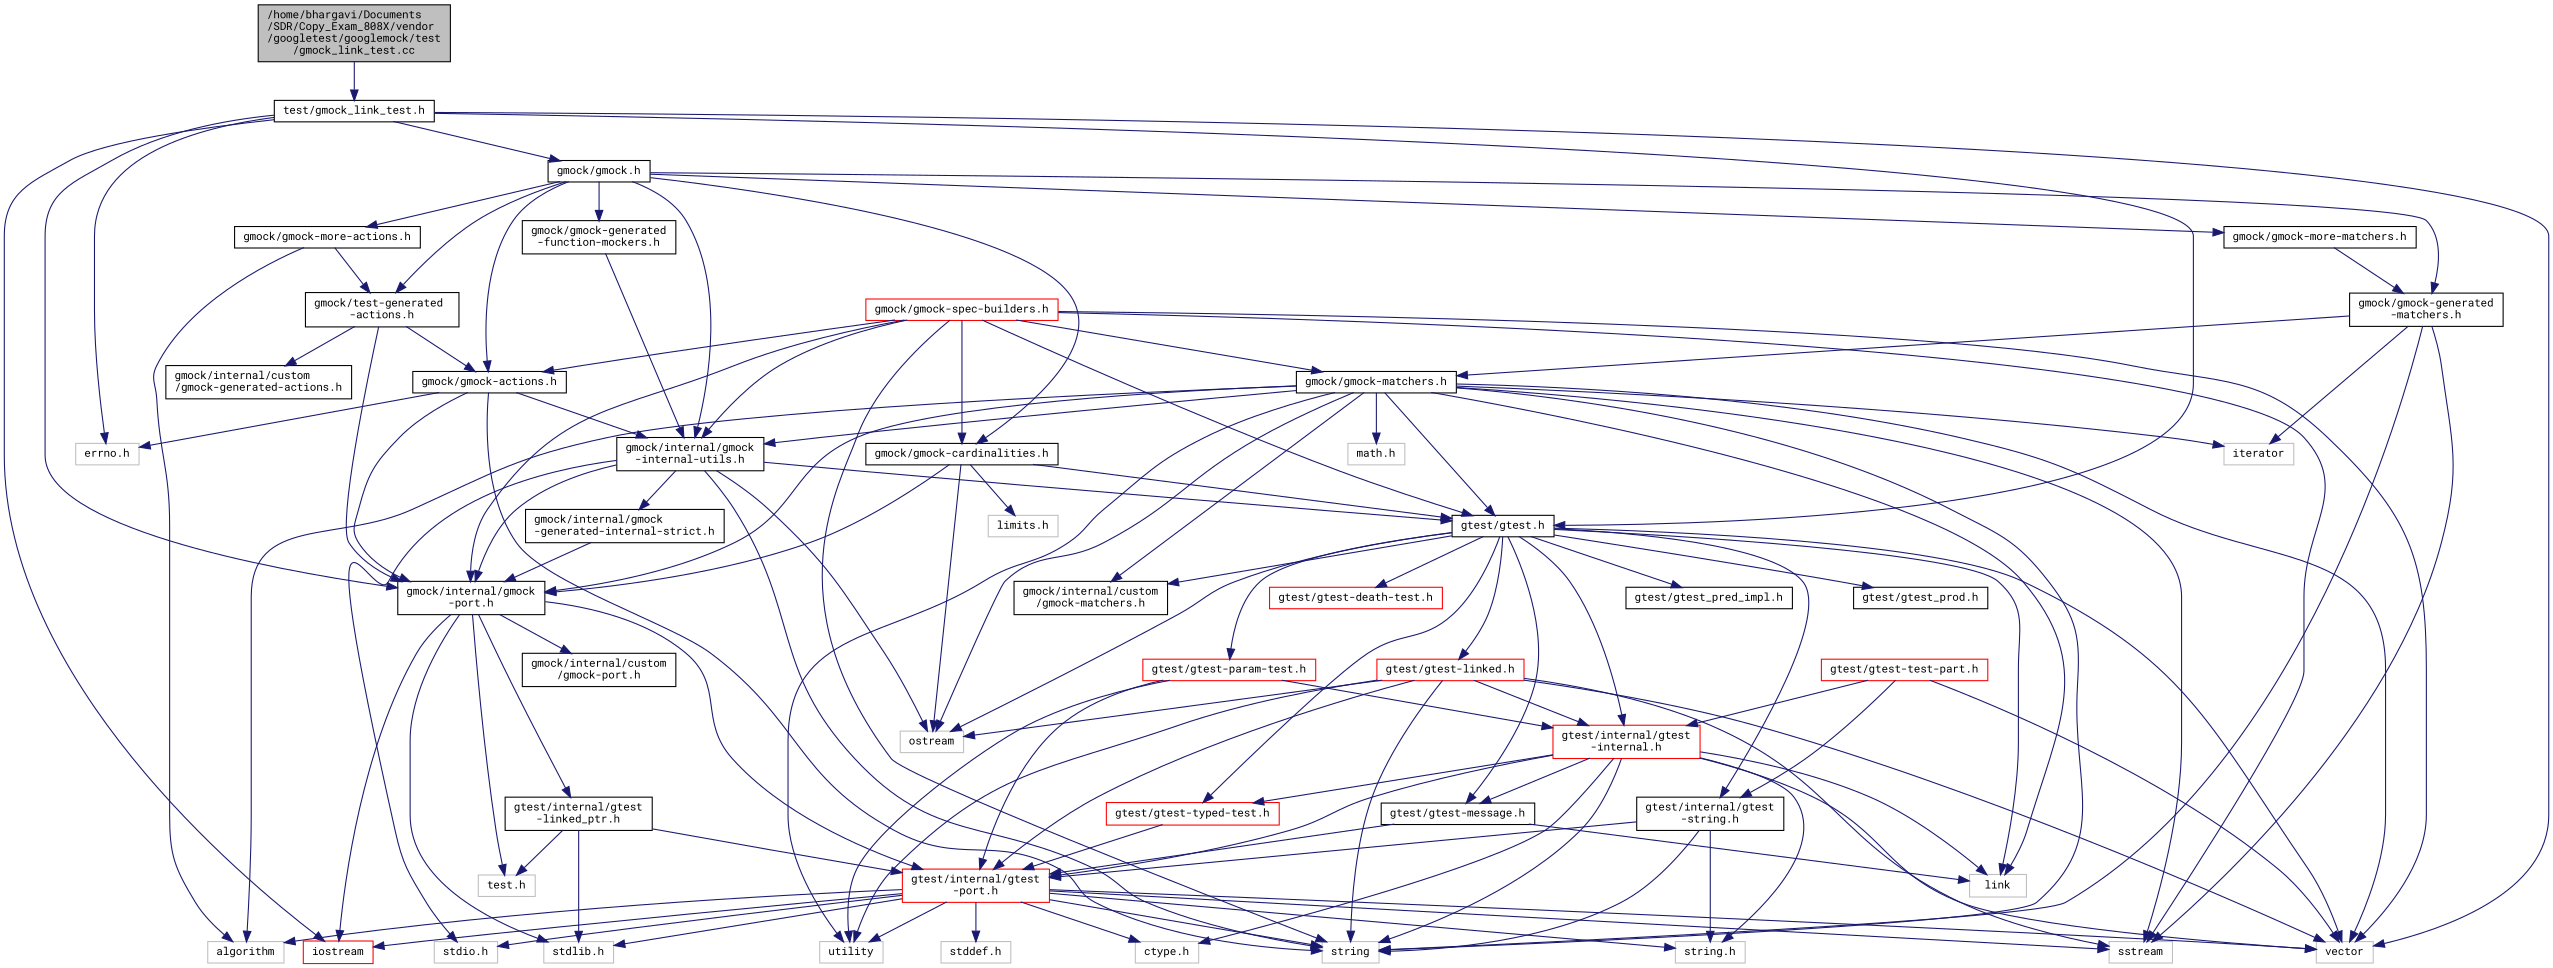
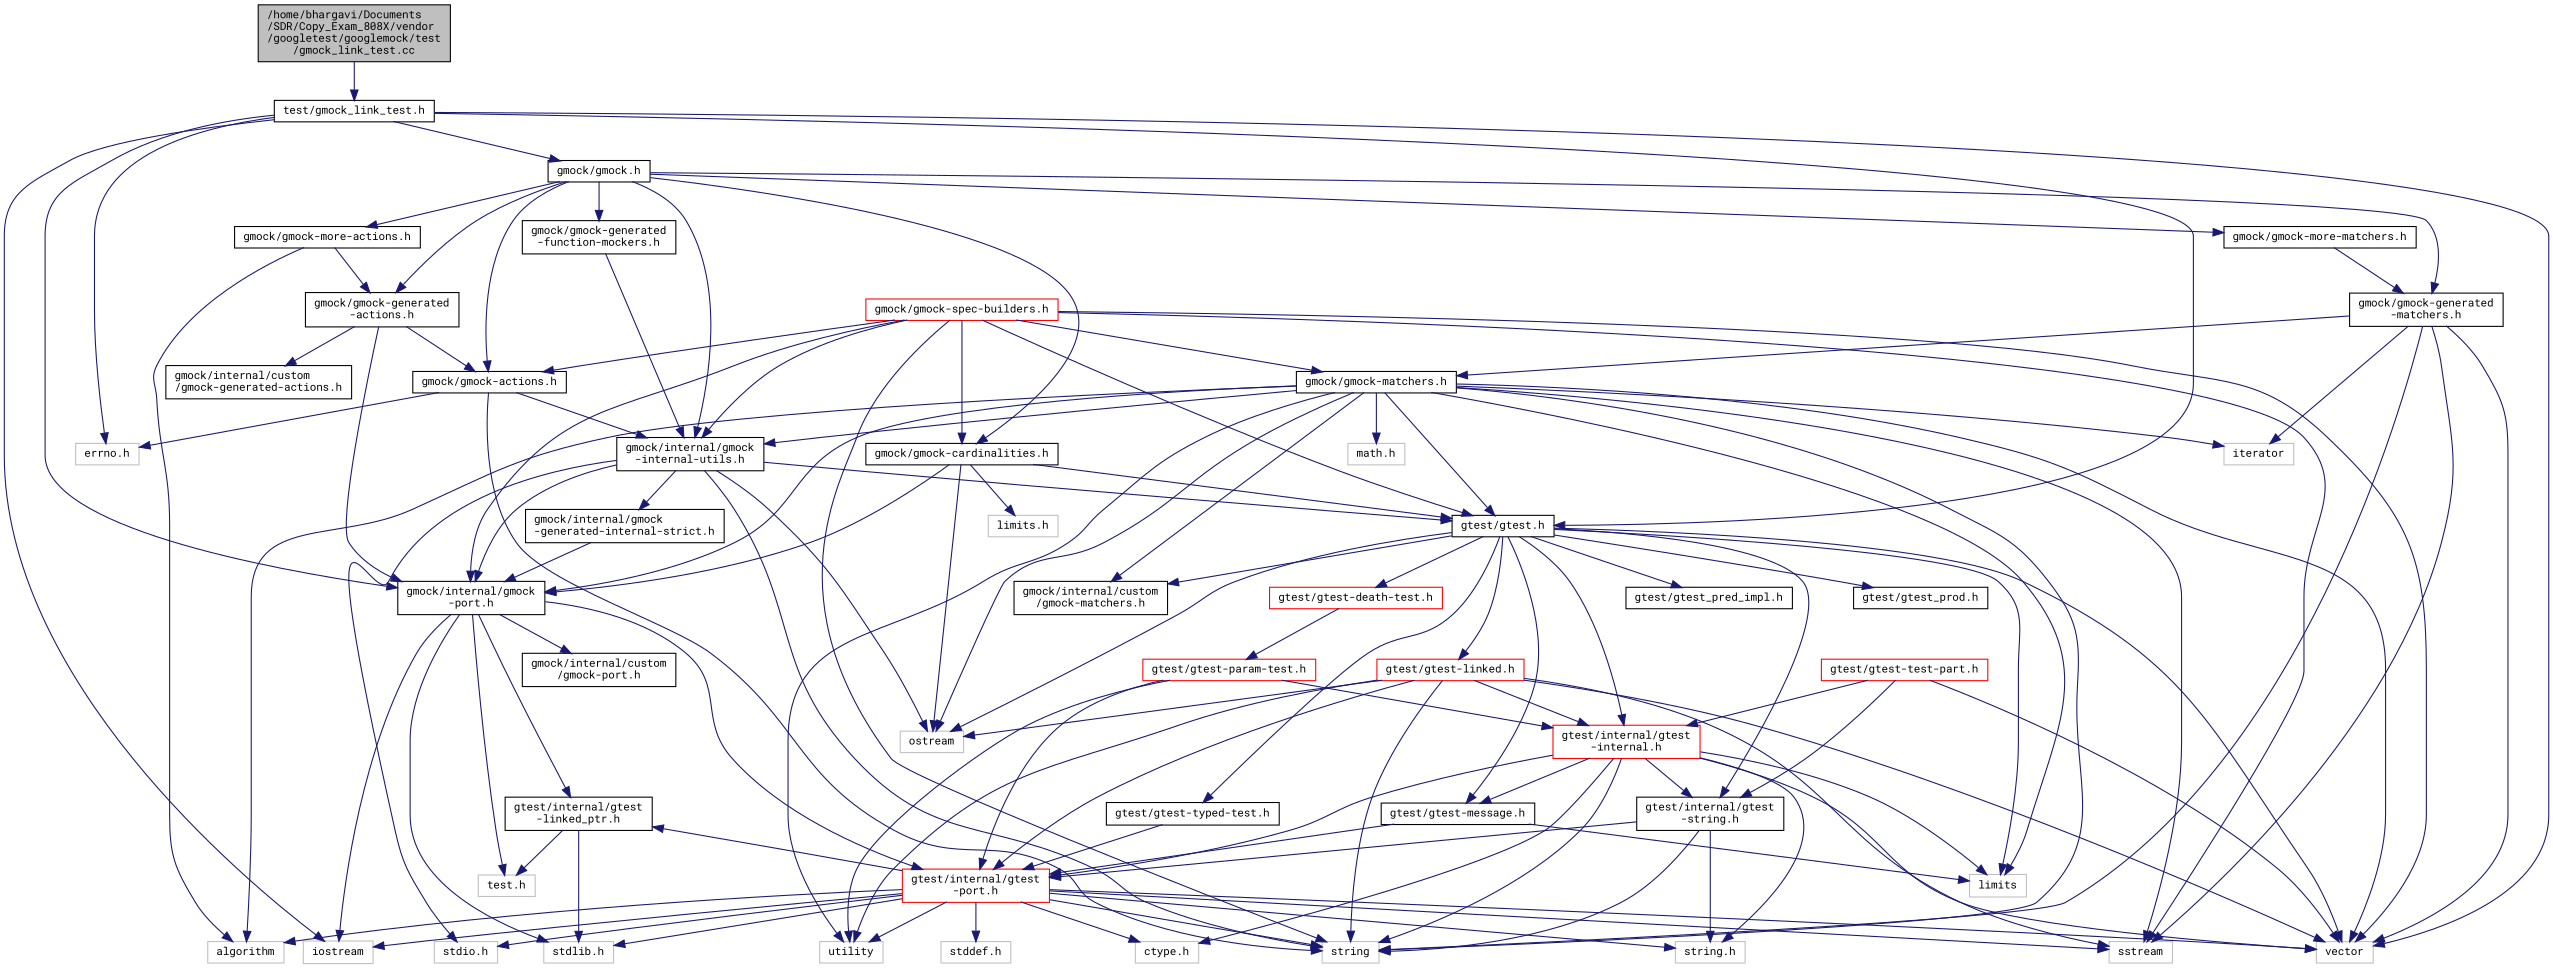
(382, 310) -> (382, 310)
(371, 473) -> none
(1261, 581) -> (1297, 631)
none -> (2508, 653)
(1408, 778) -> (1664, 774)
(1193, 814) -> (1193, 814)
(772, 850) -> (783, 849)
(1998, 886) -> (1998, 886)
(338, 952) -> (338, 952)
